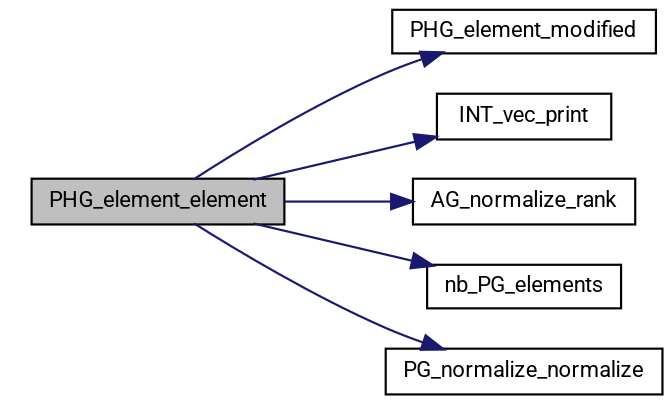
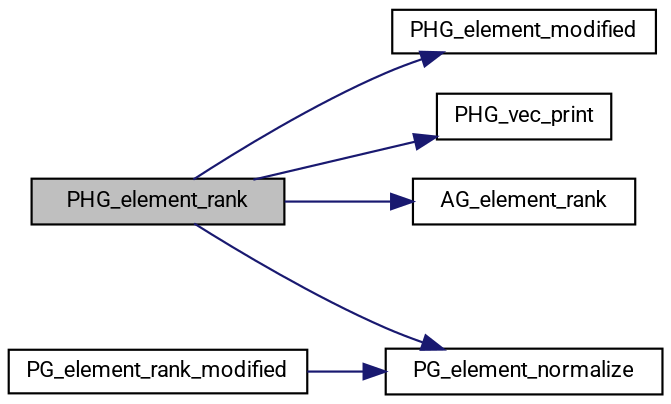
(524, 117) -> (524, 117)
(158, 202) -> (158, 202)
(524, 202) -> (524, 202)
(524, 287) -> none
none -> (158, 372)
(524, 372) -> (524, 372)
